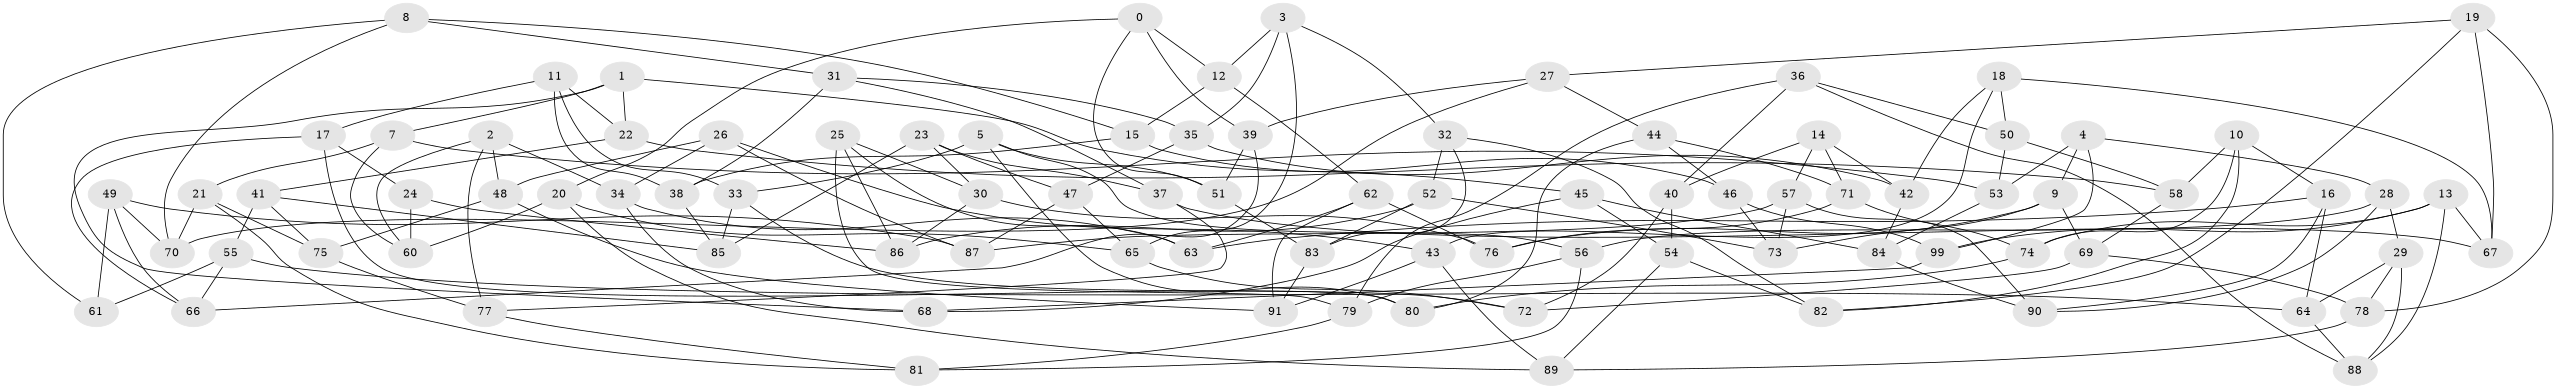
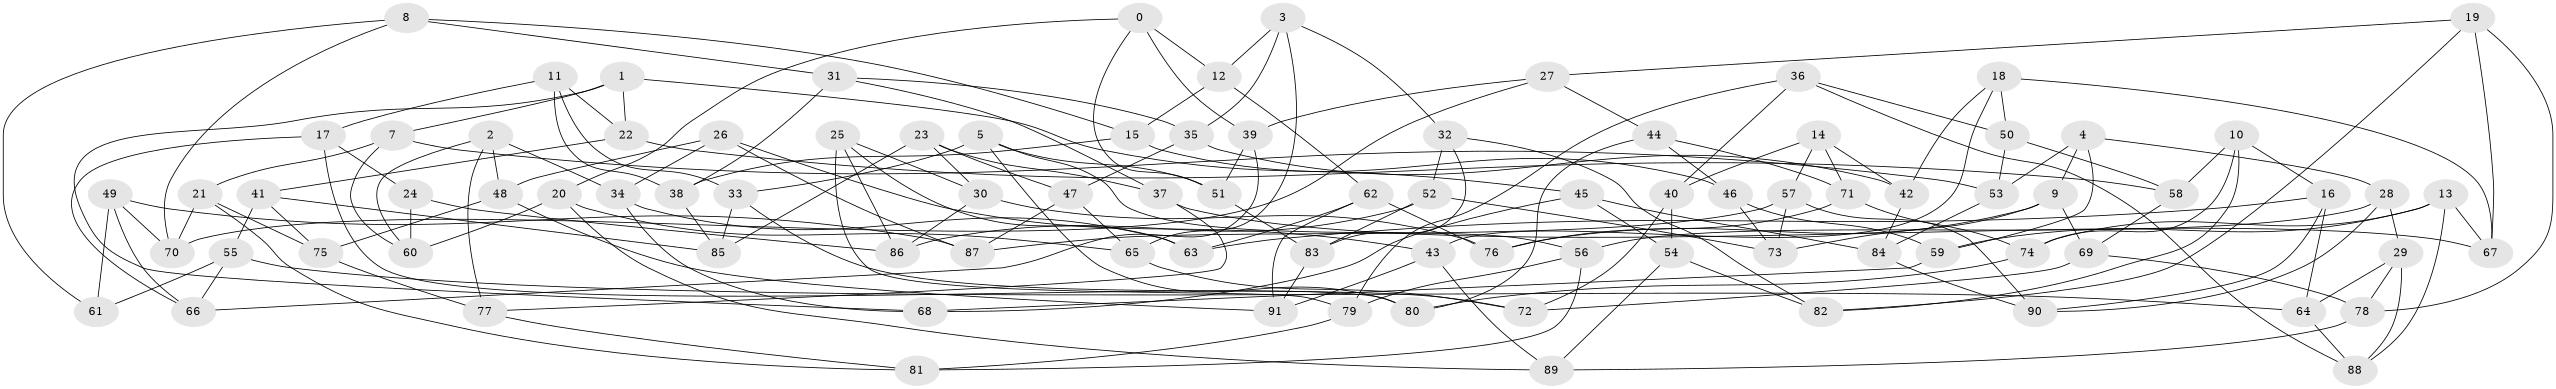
(1938, 253) -> (1938, 253)
